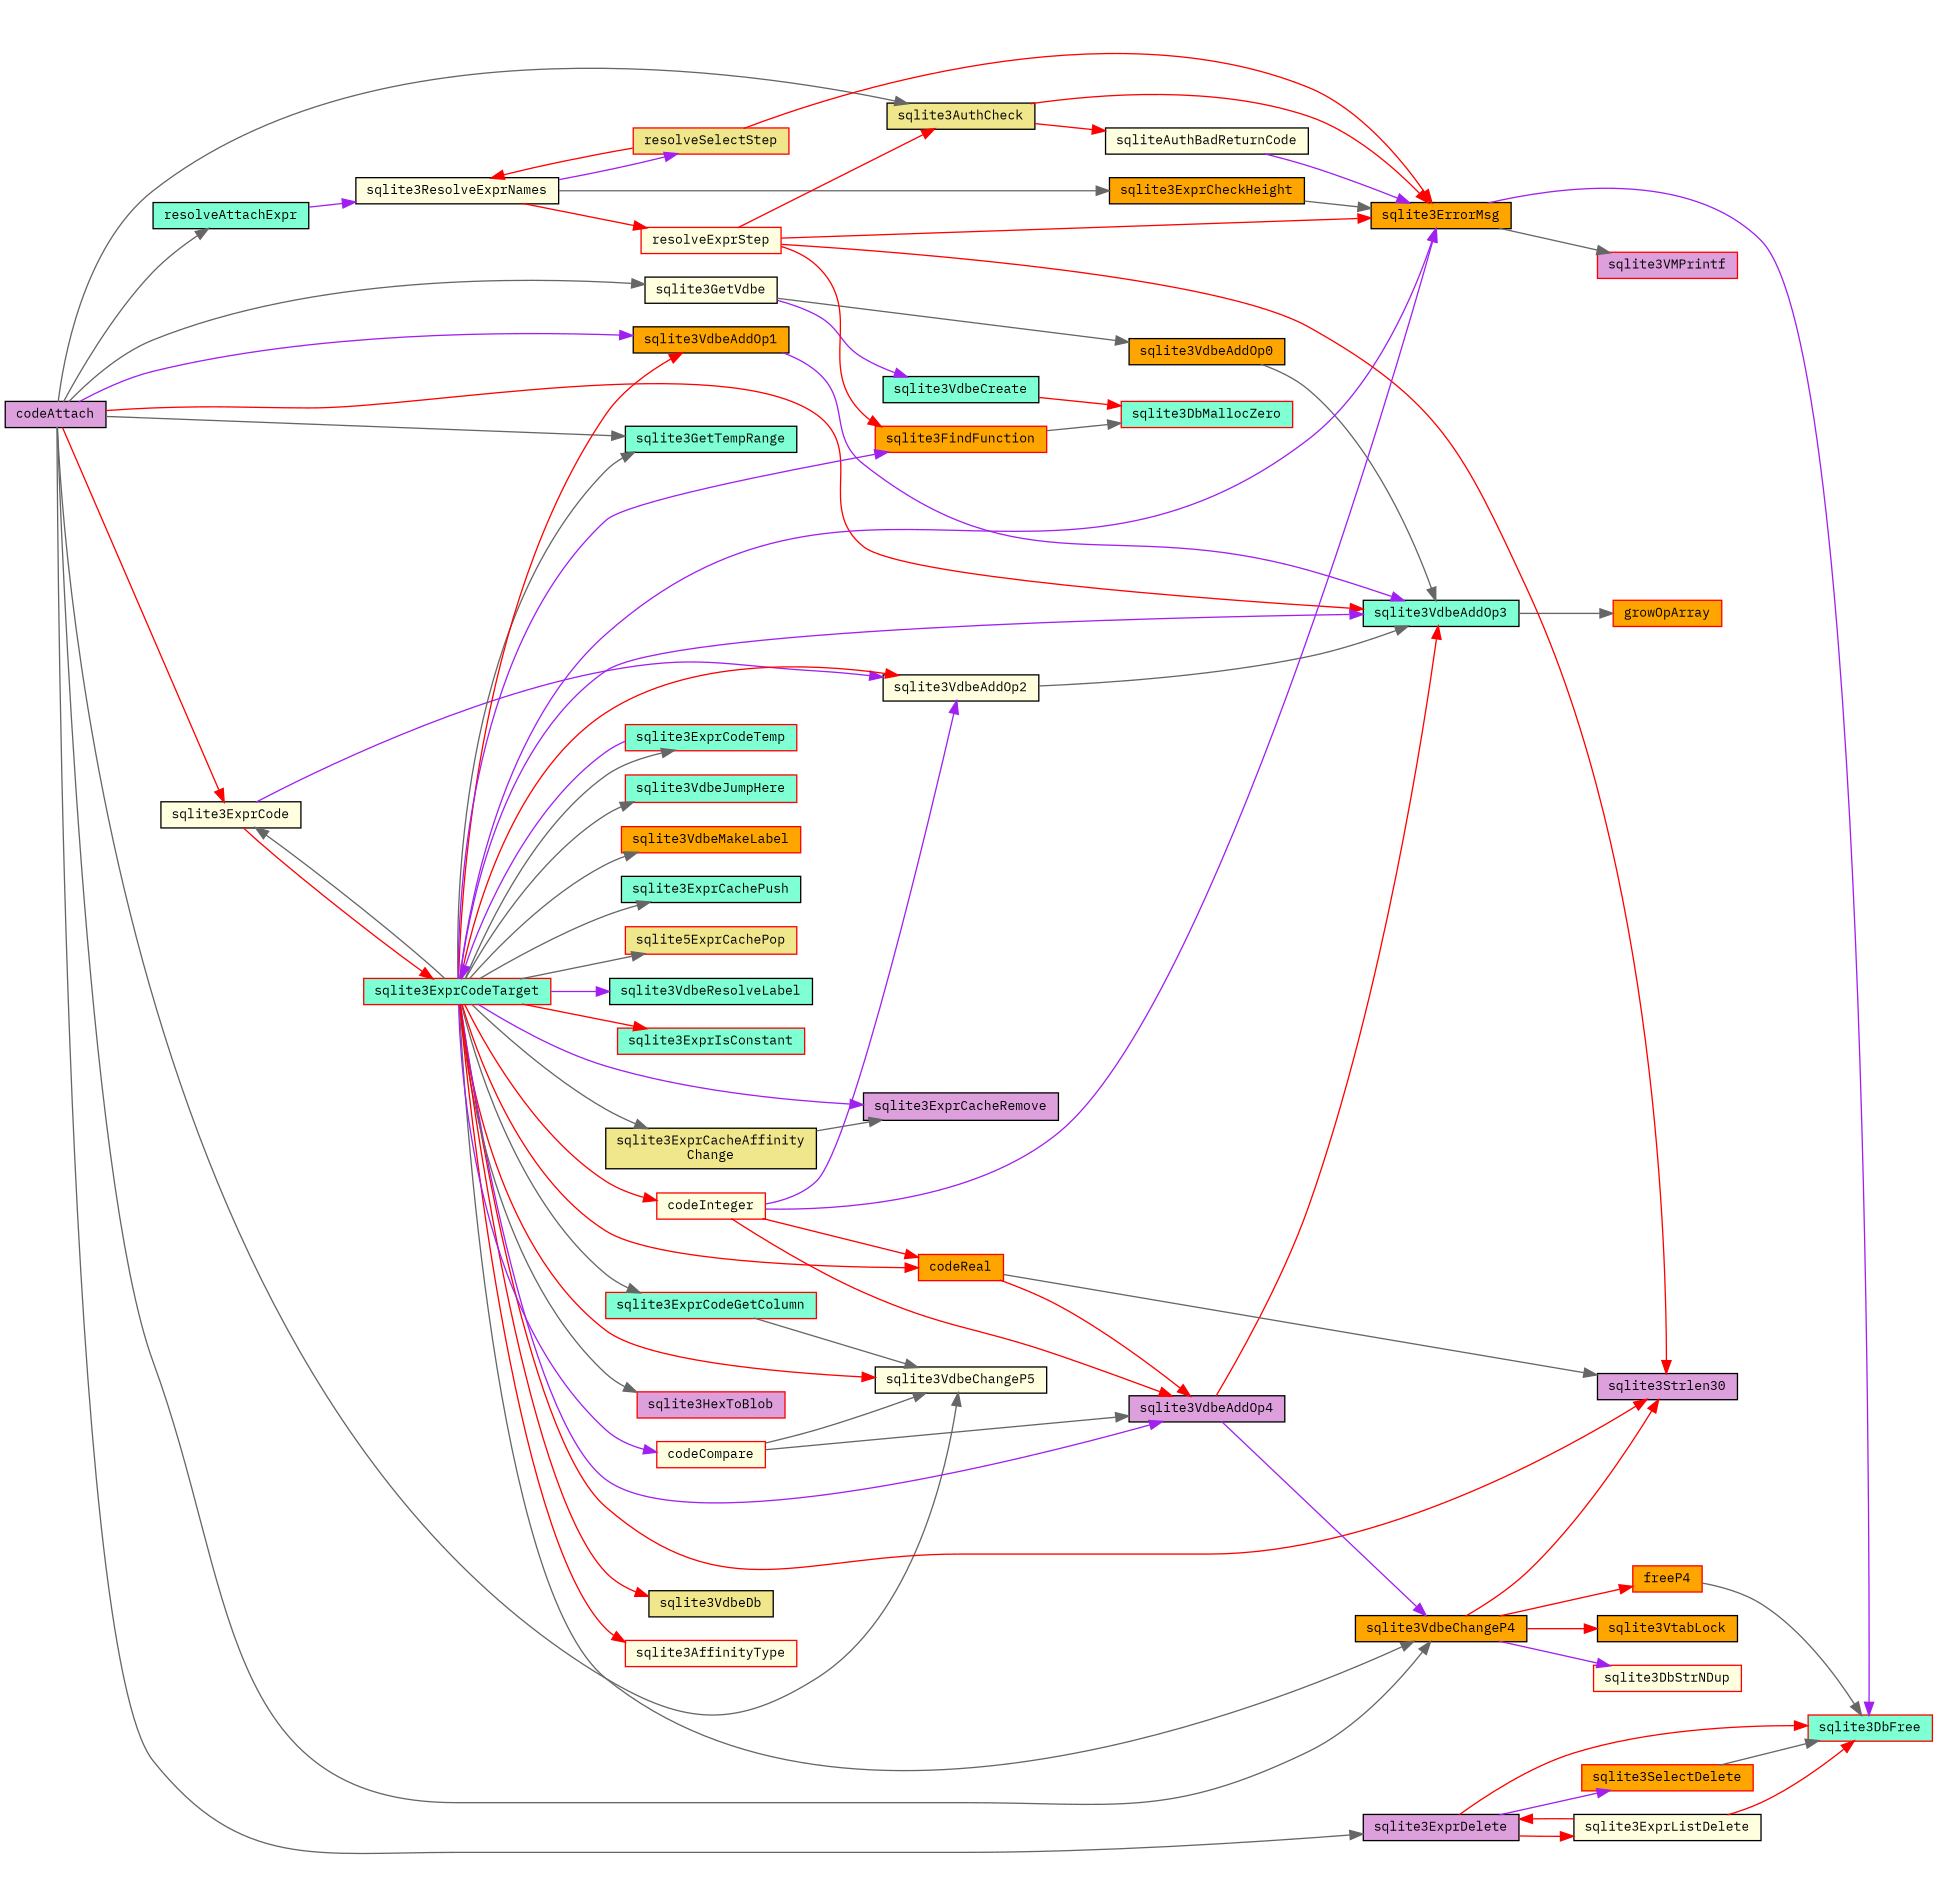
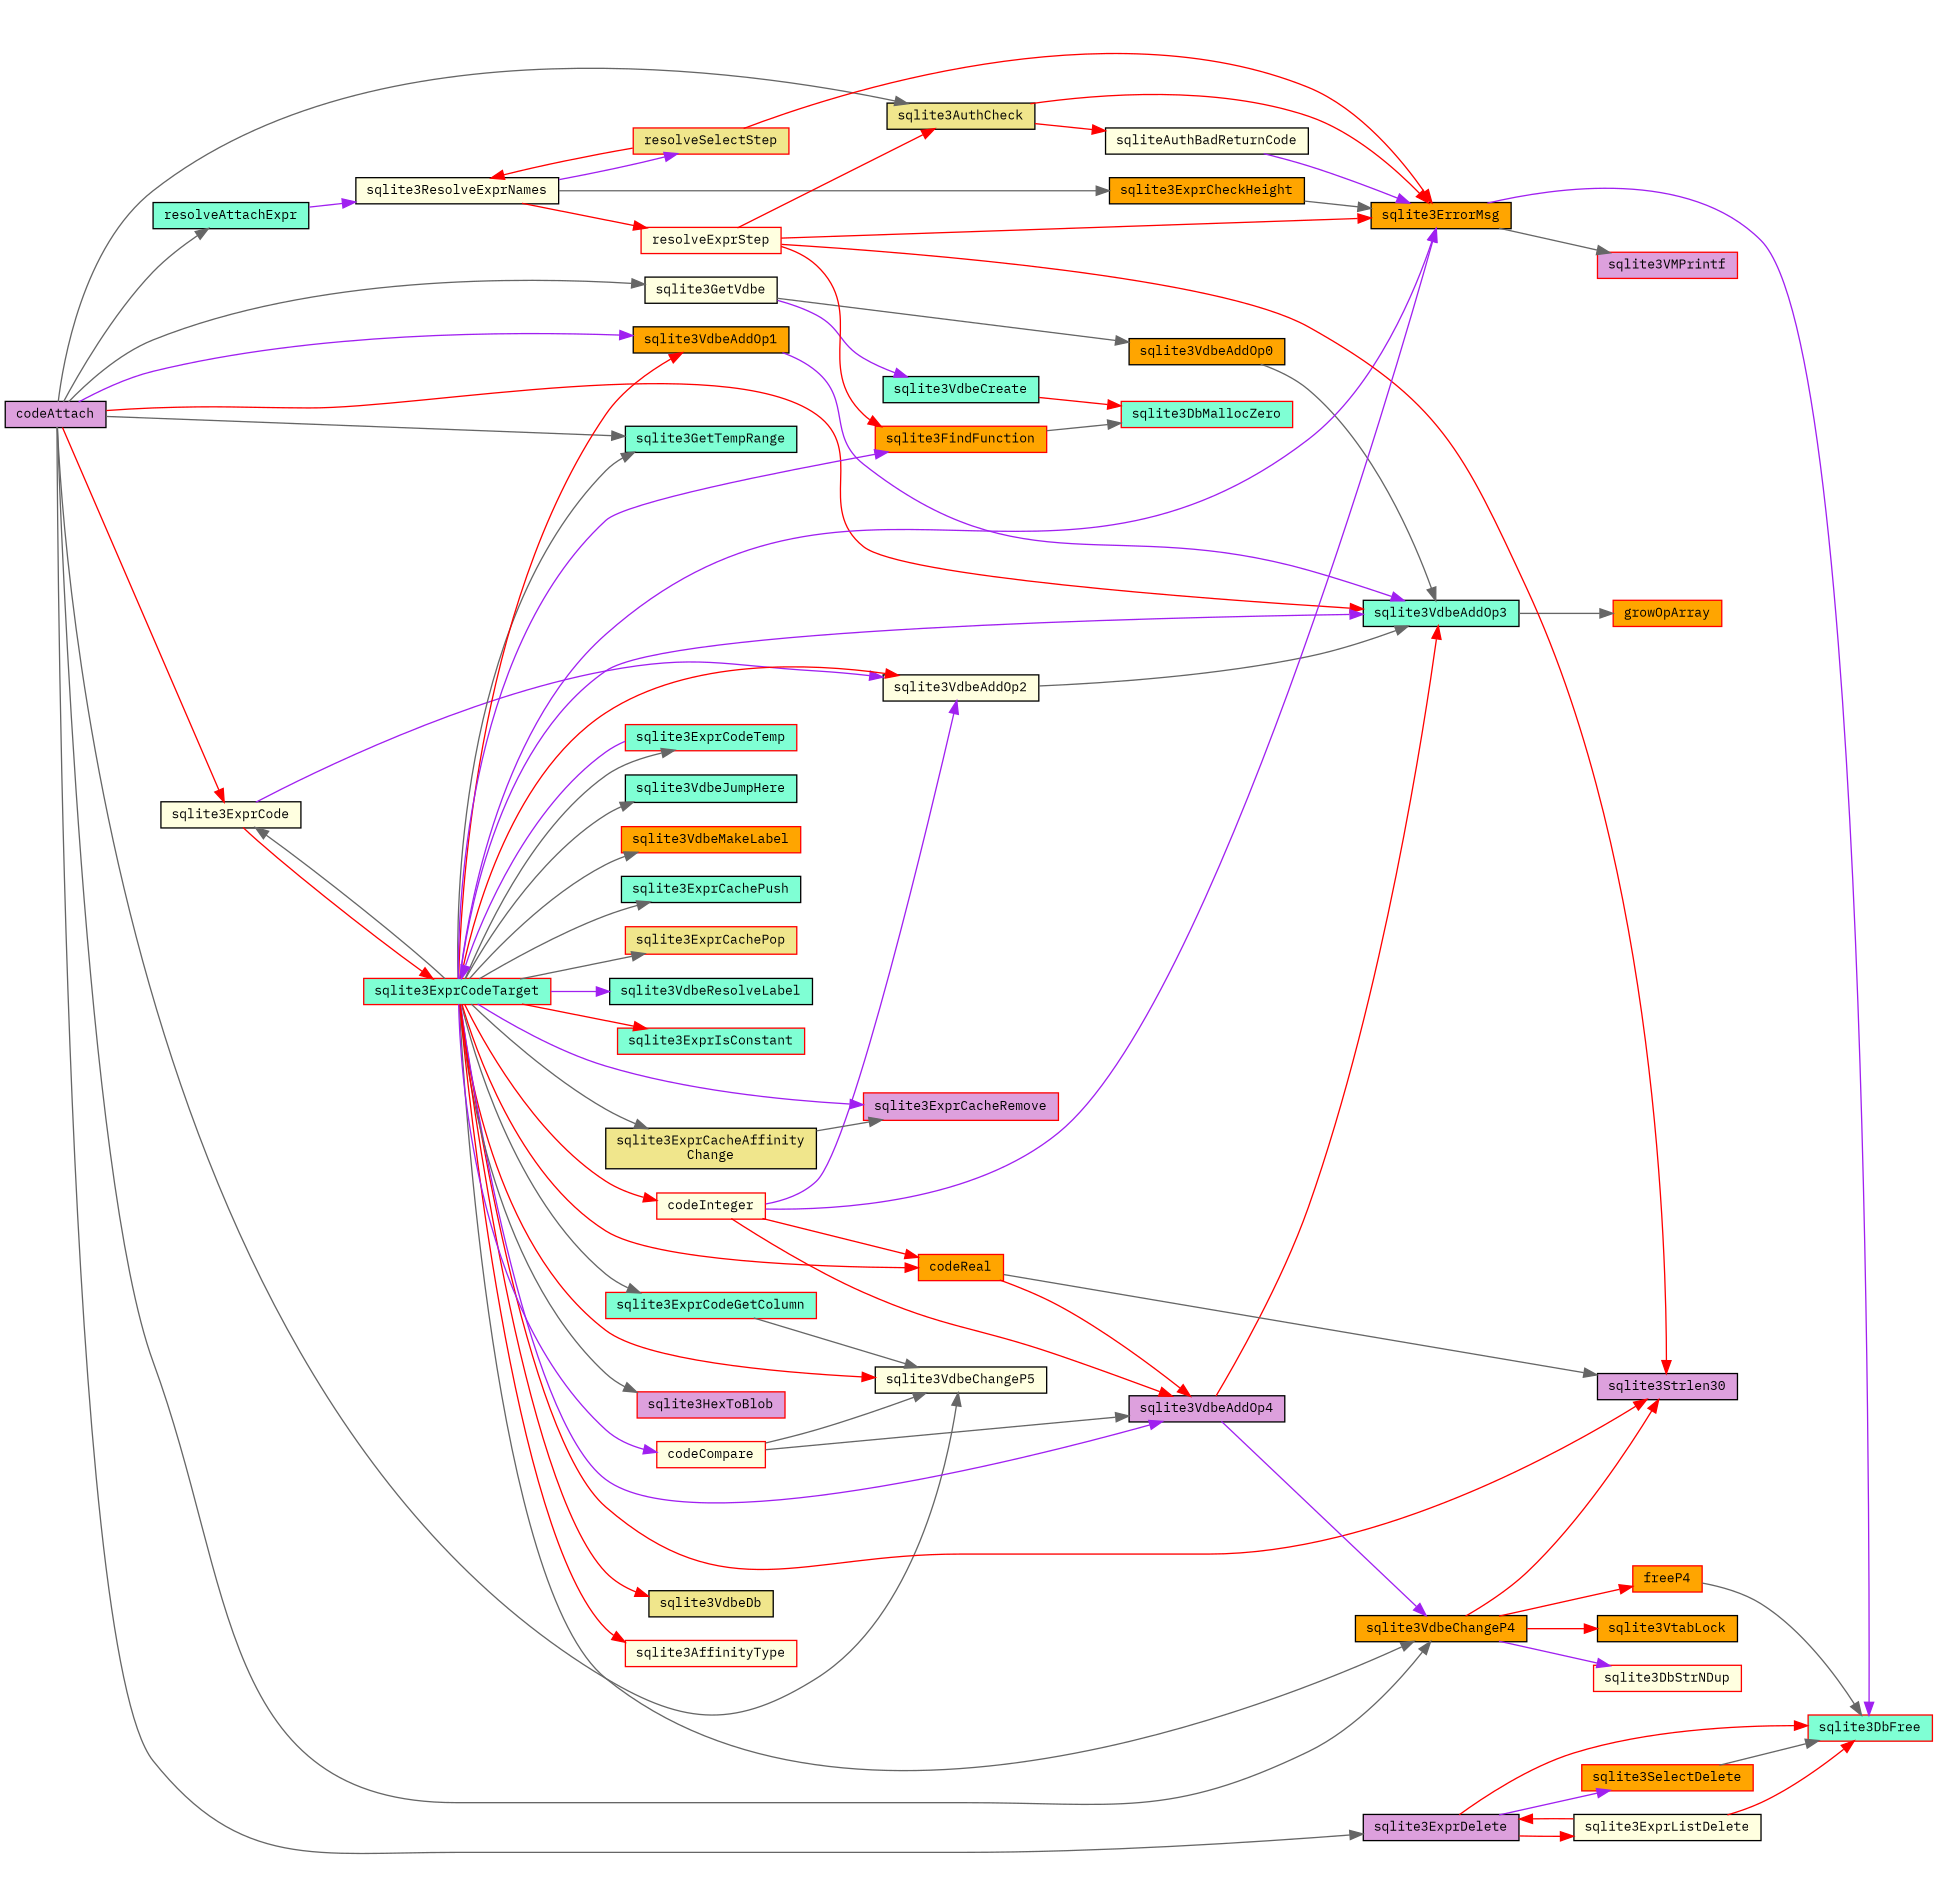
(711, 789) -> (711, 789)
(711, 940) -> (711, 940)
(961, 1107) -> (961, 1107)
